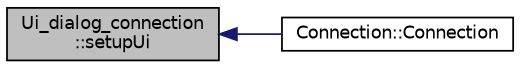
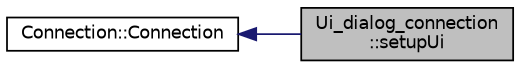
(259, 34) -> (279, 34)
